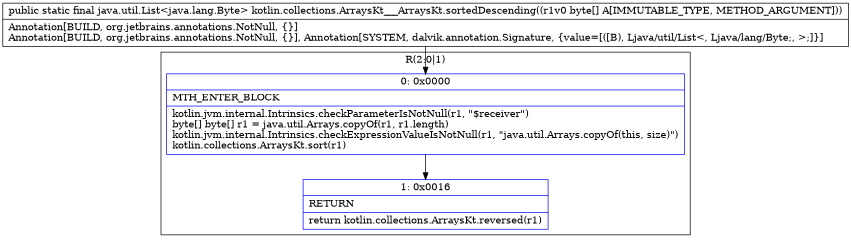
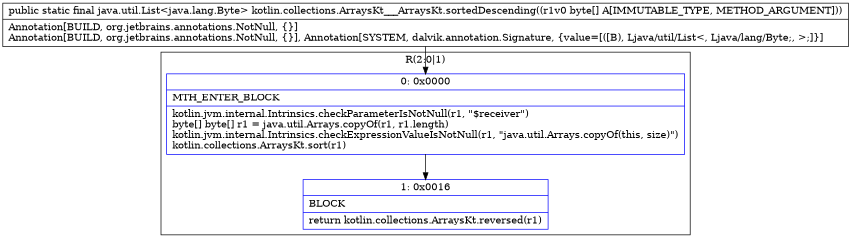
(331, 204) -> (327, 204)
